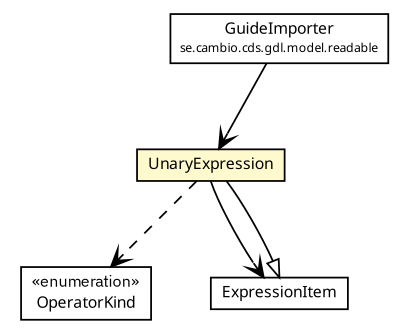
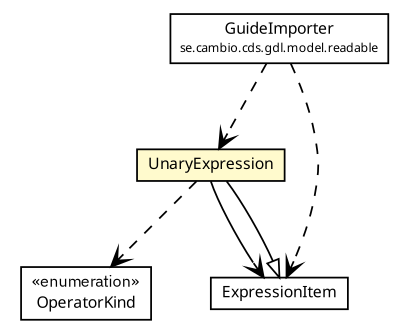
(247, 98) -> (247, 98)
none -> (318, 162)
